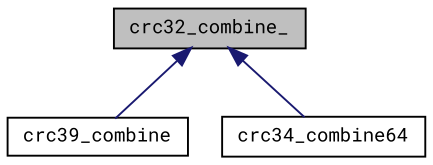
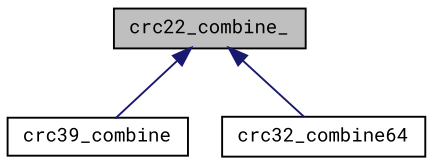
(210, 28) -> (210, 28)
(324, 137) -> (324, 137)
